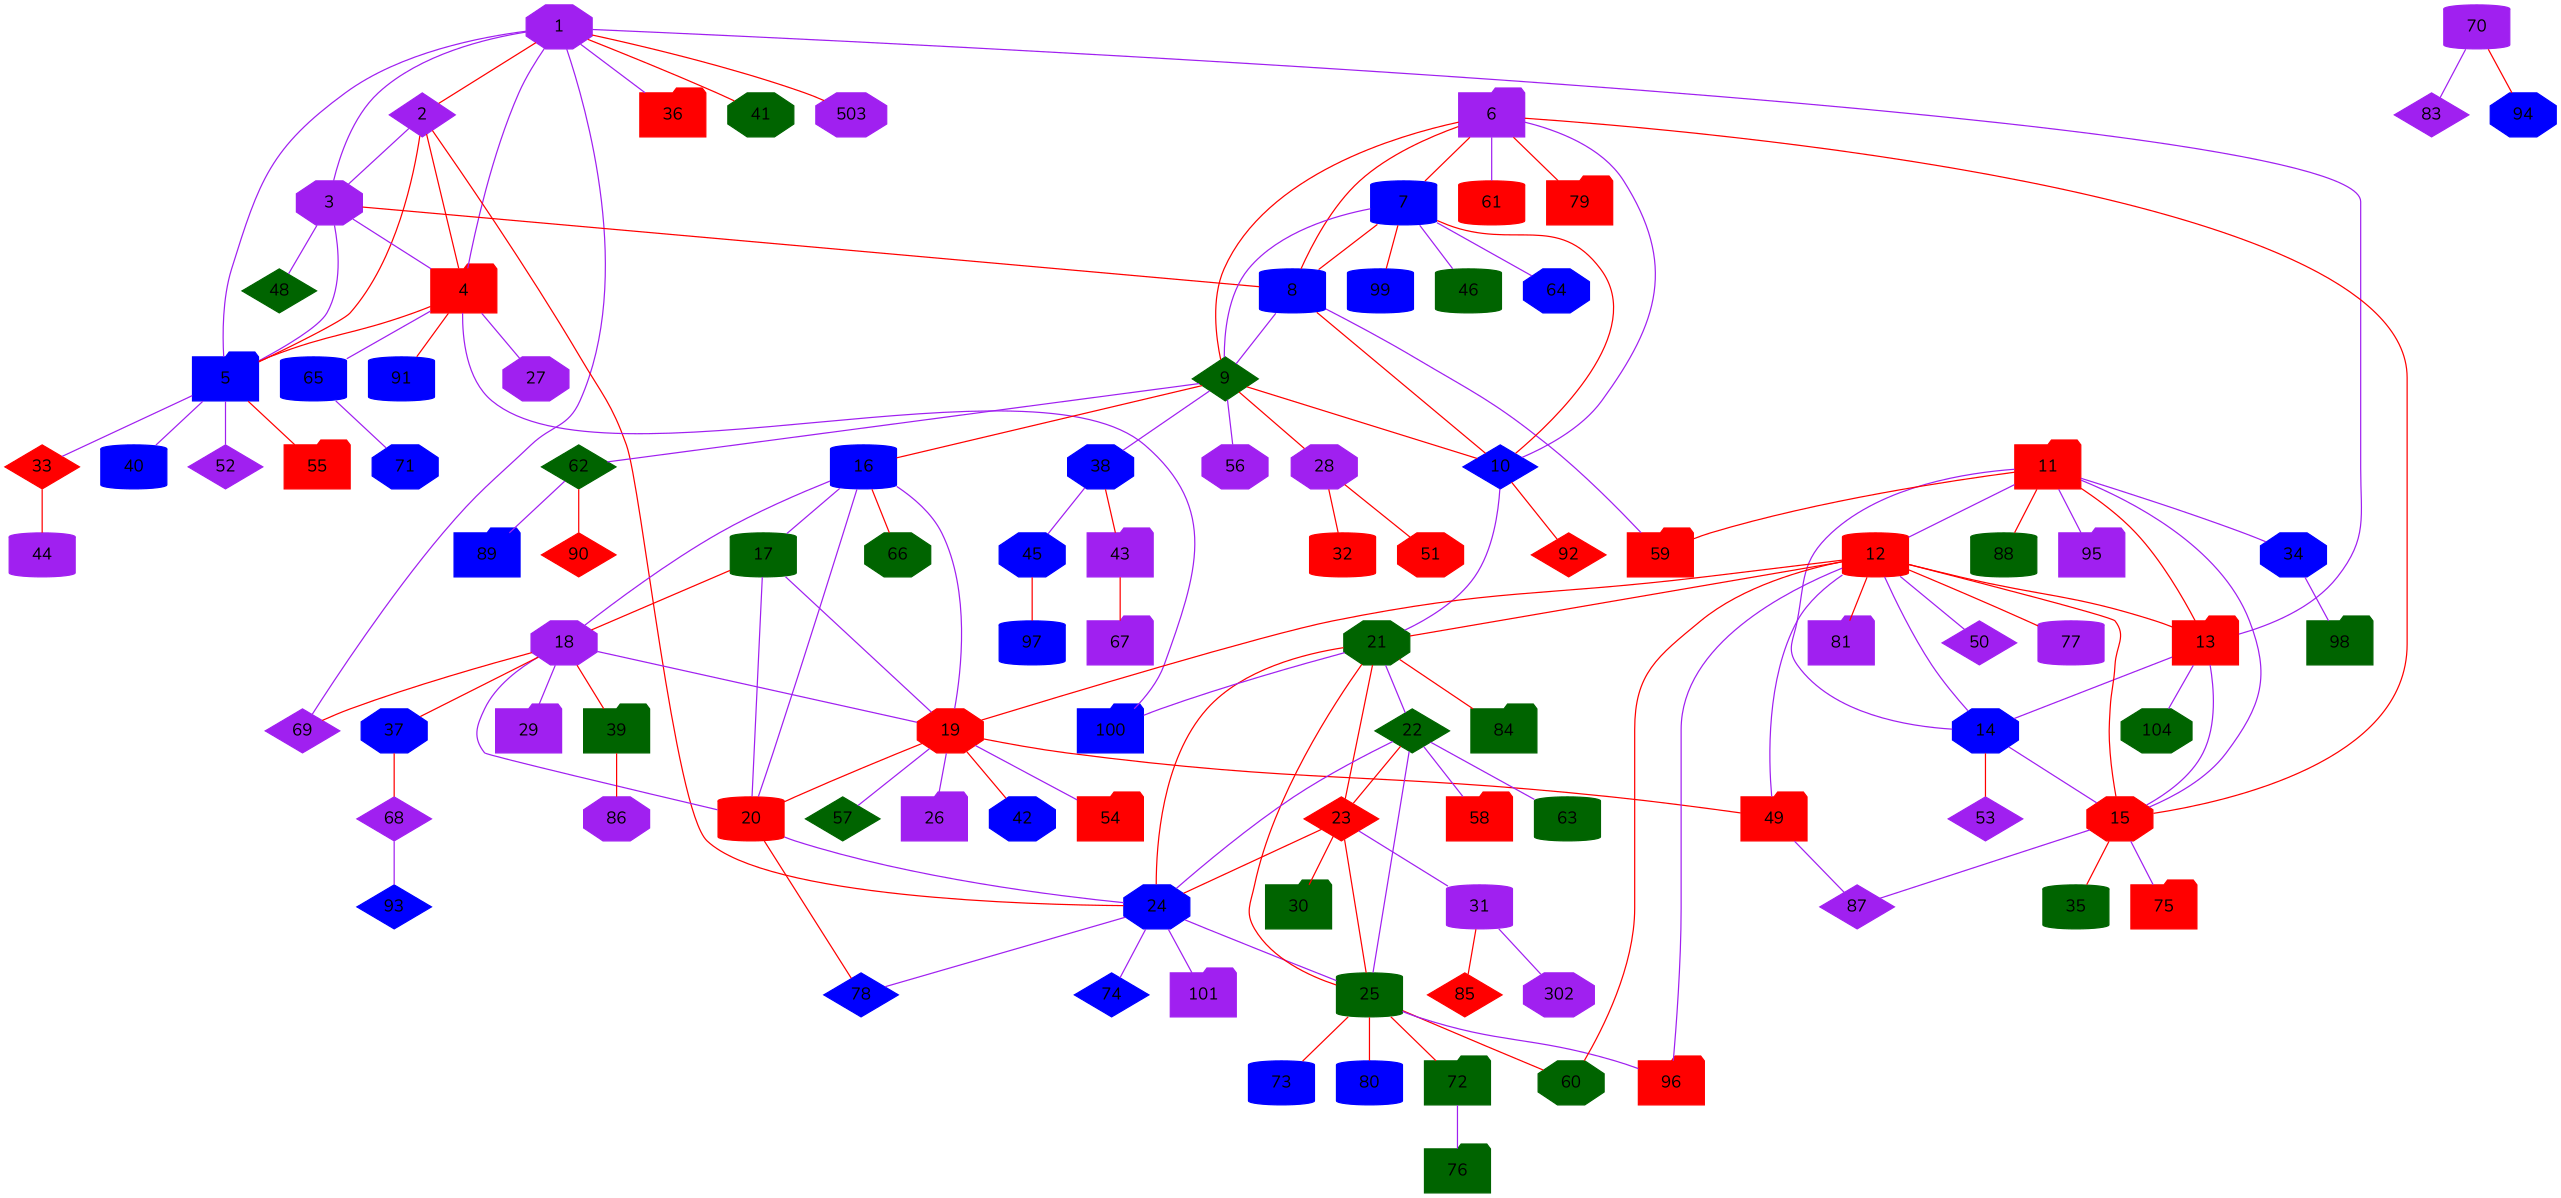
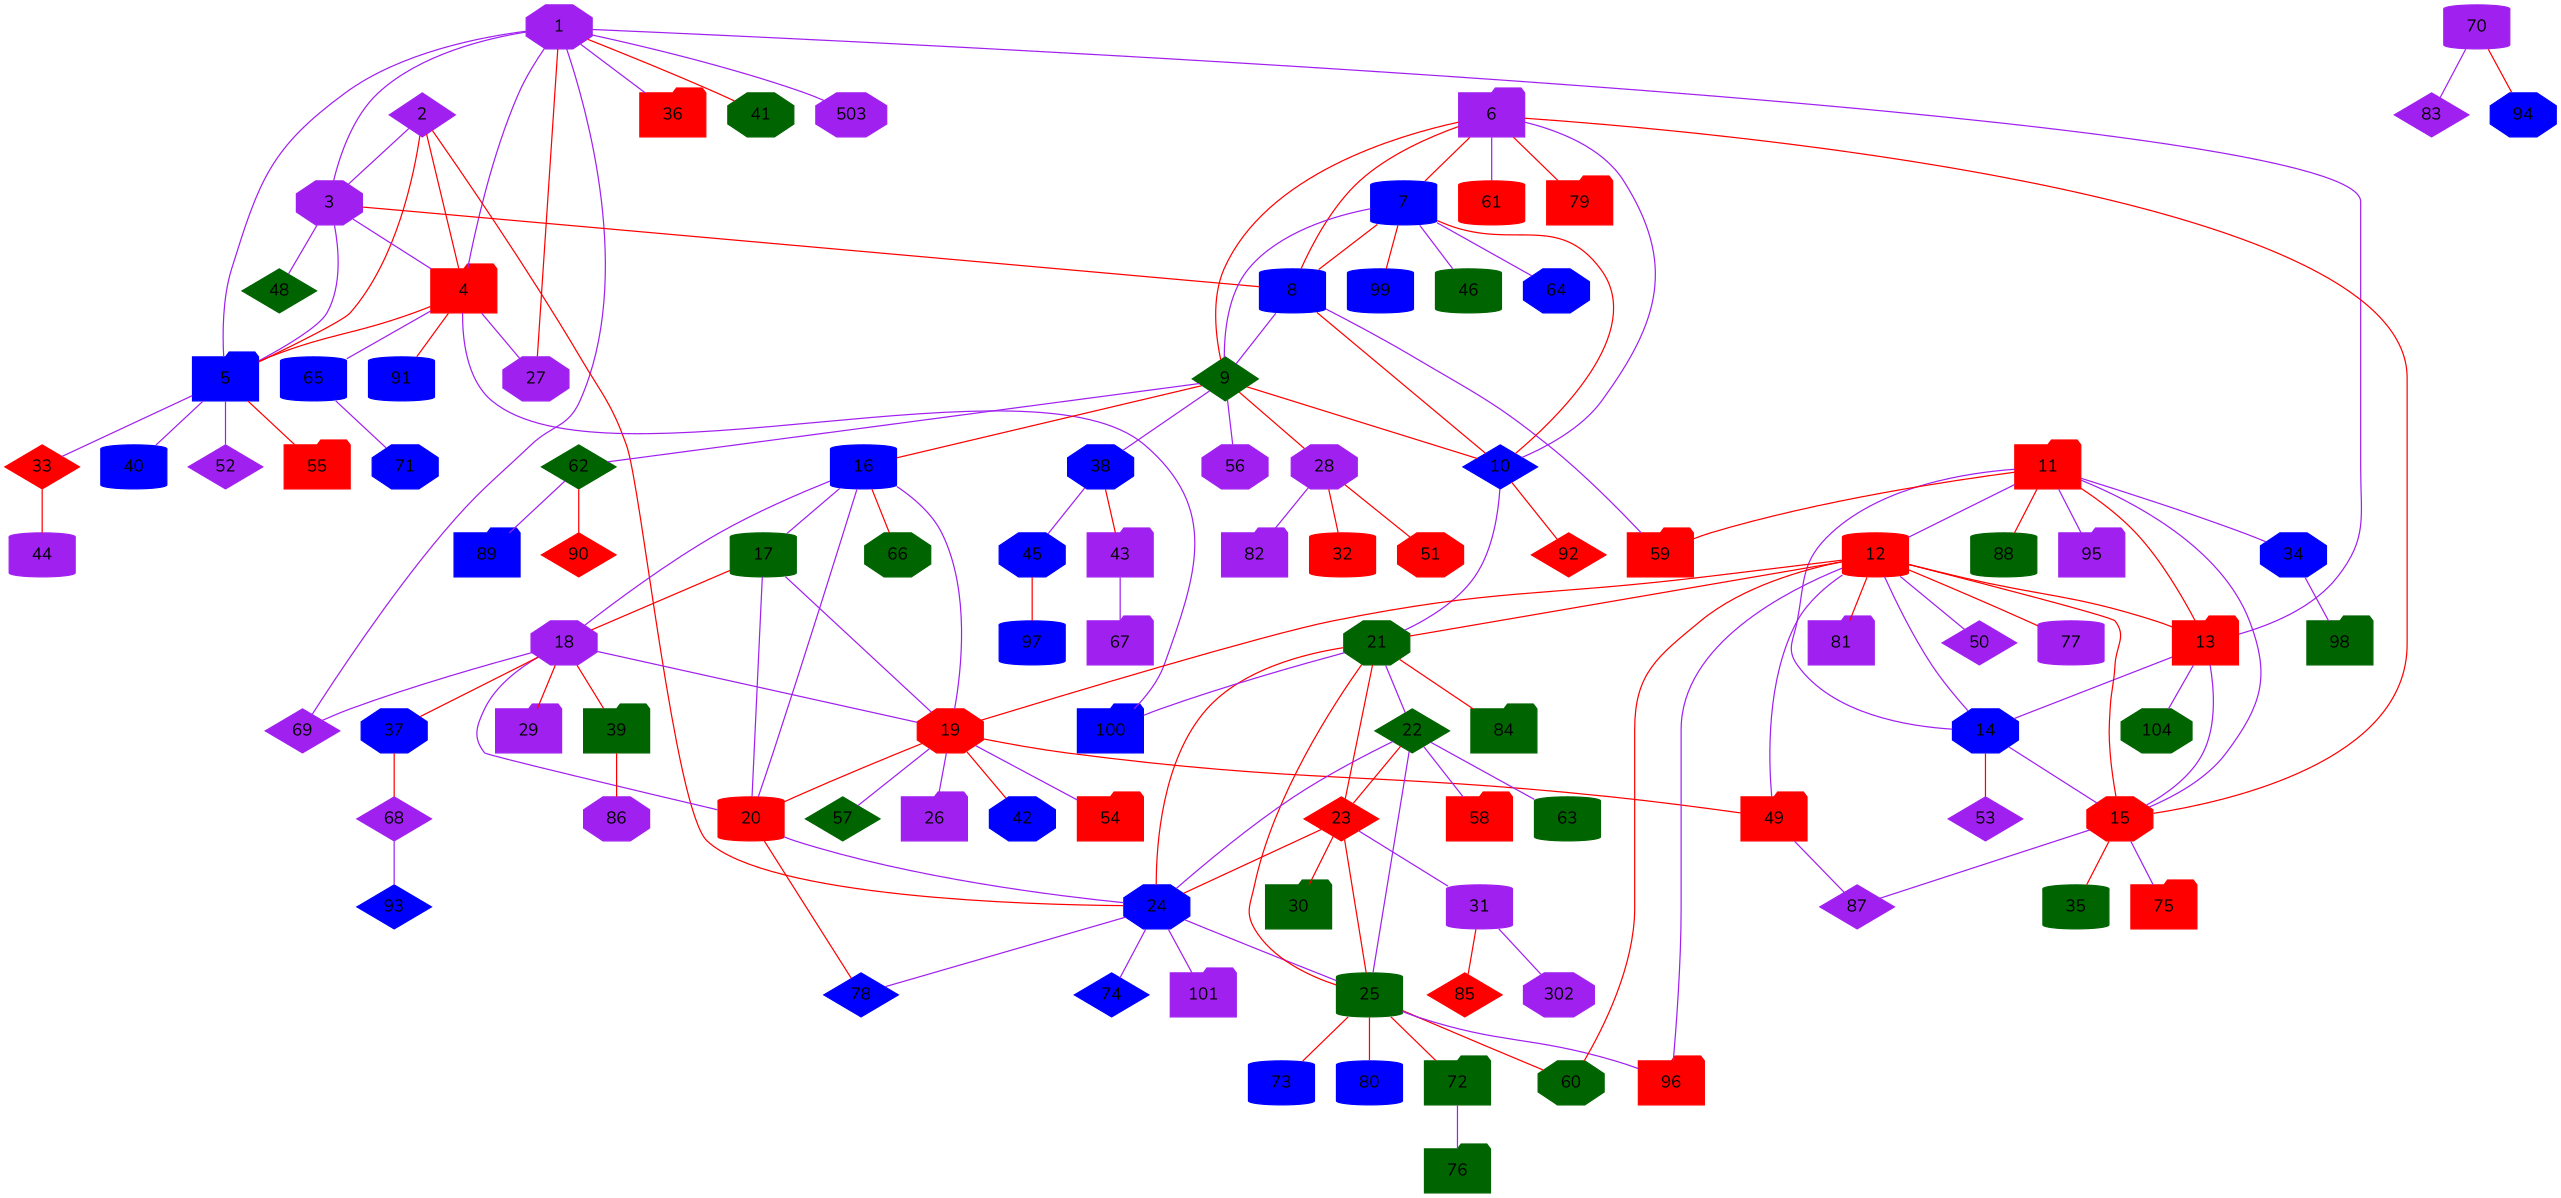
(709, 64) -> (709, 64)
(487, 73) -> (548, 203)
none -> (1255, 555)
(1120, 599) -> (1120, 599)
(426, 683) -> (426, 683)
(546, 687) -> (546, 687)
